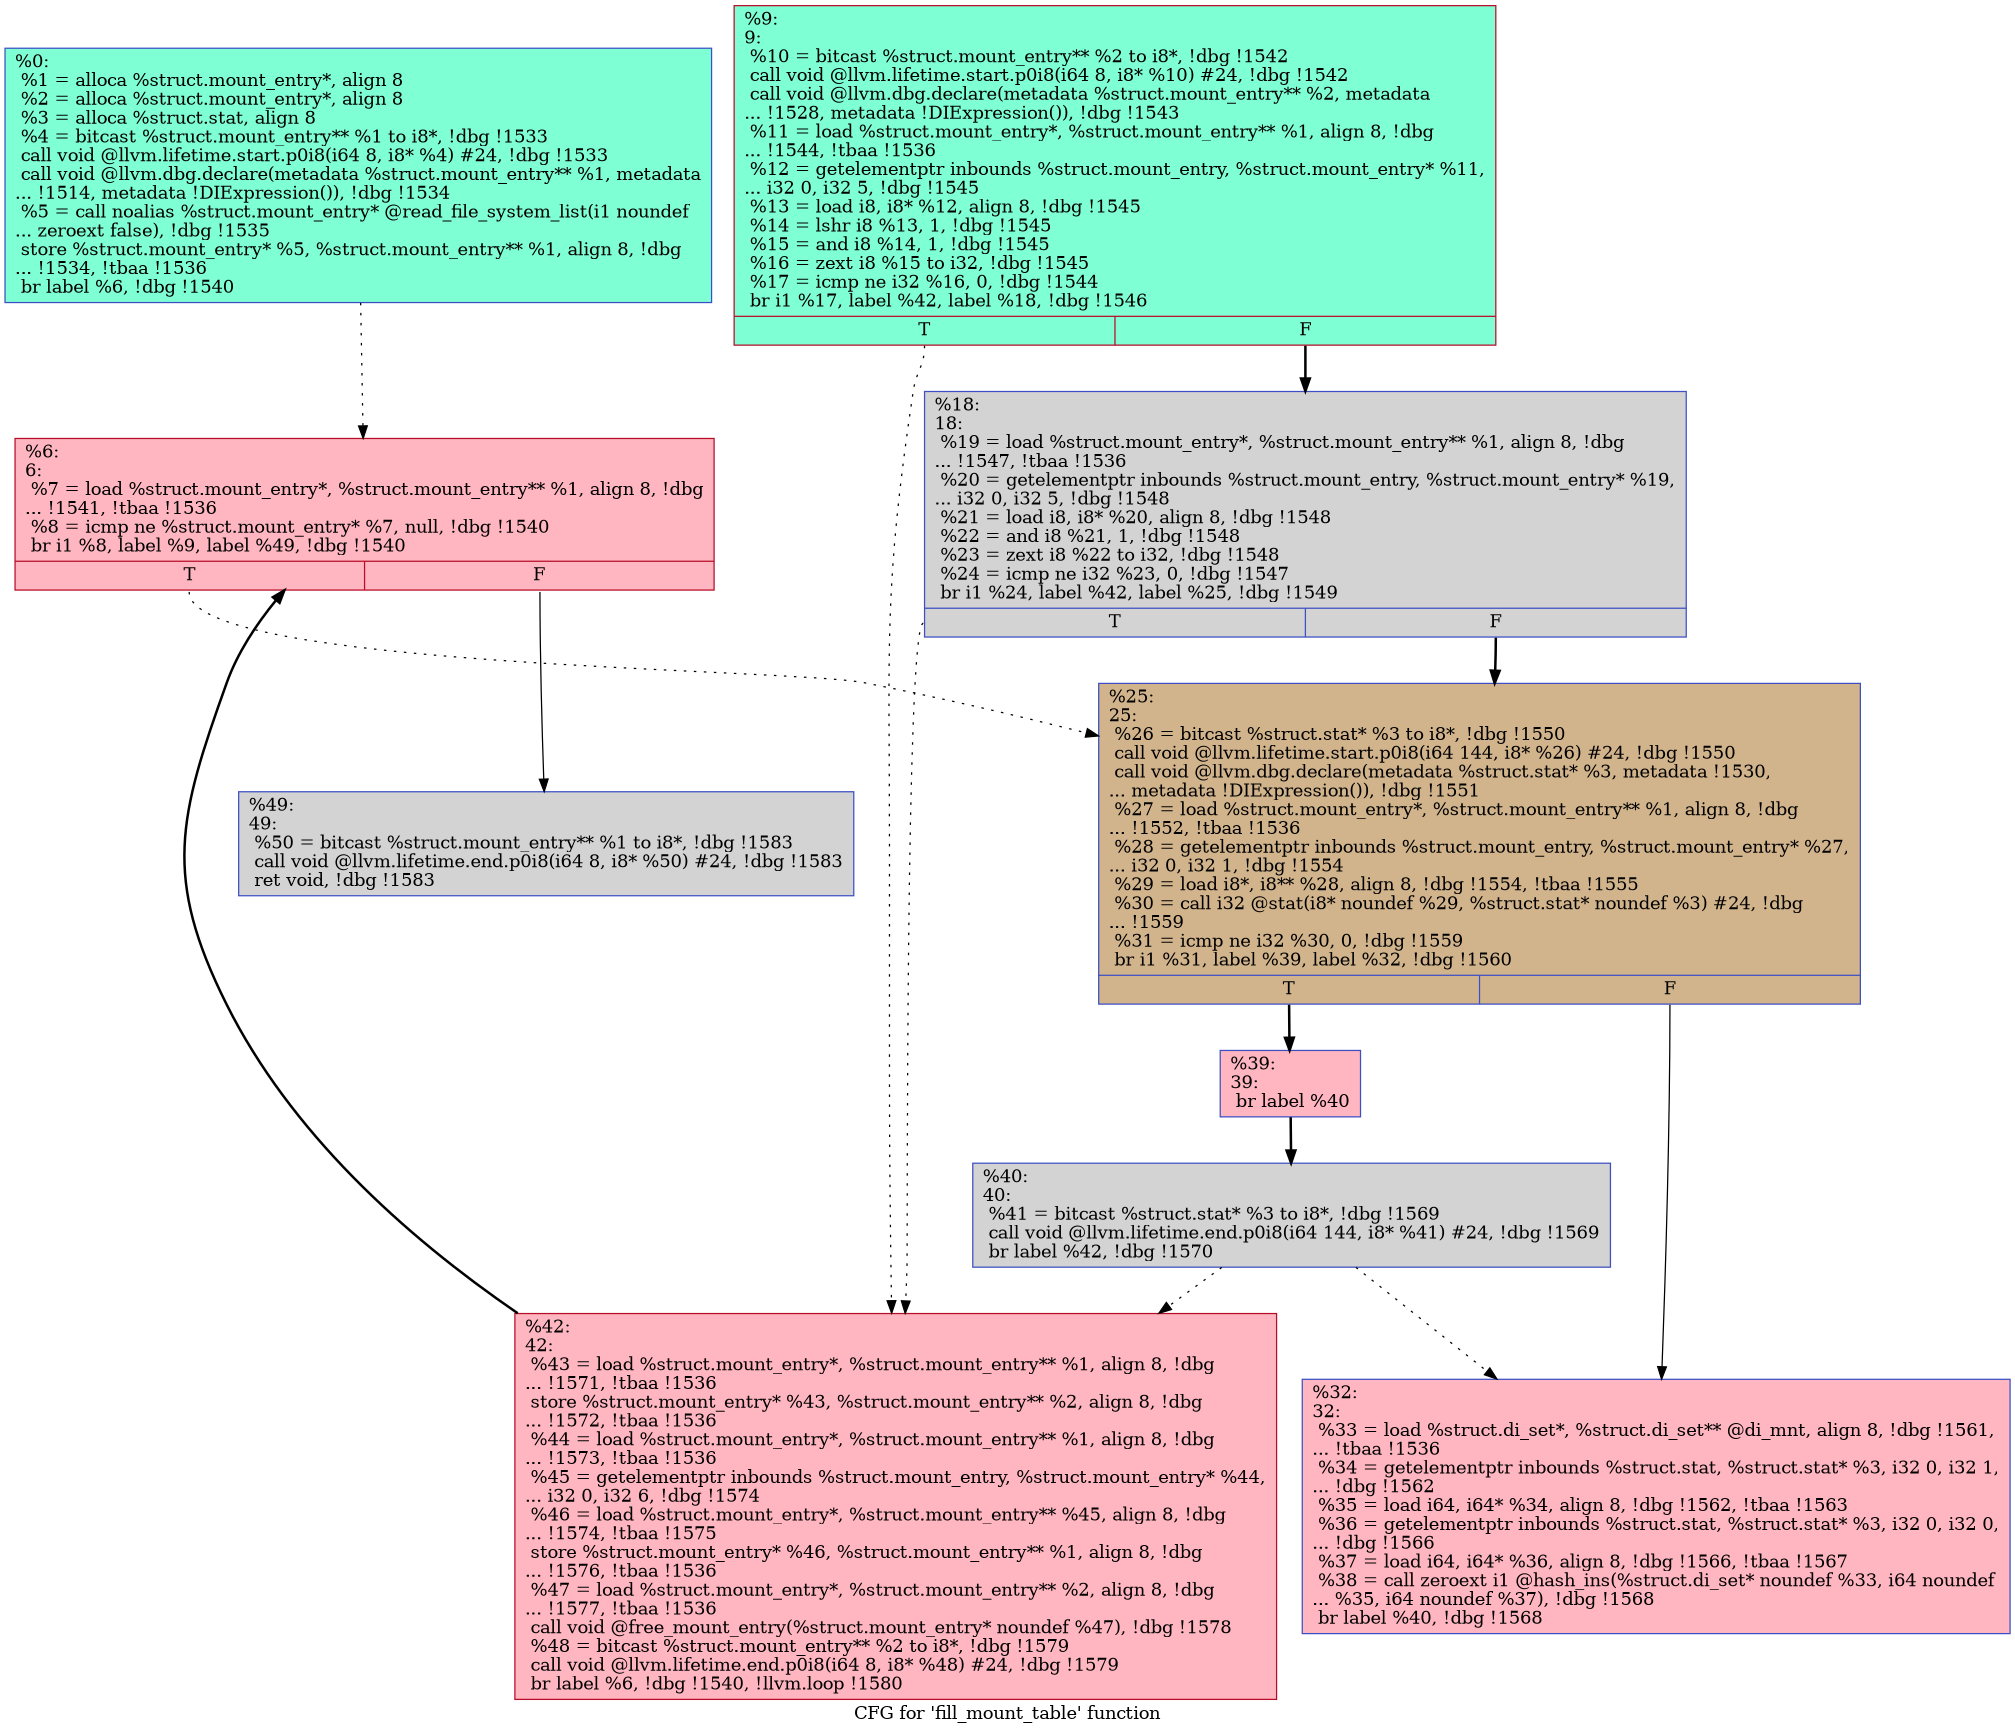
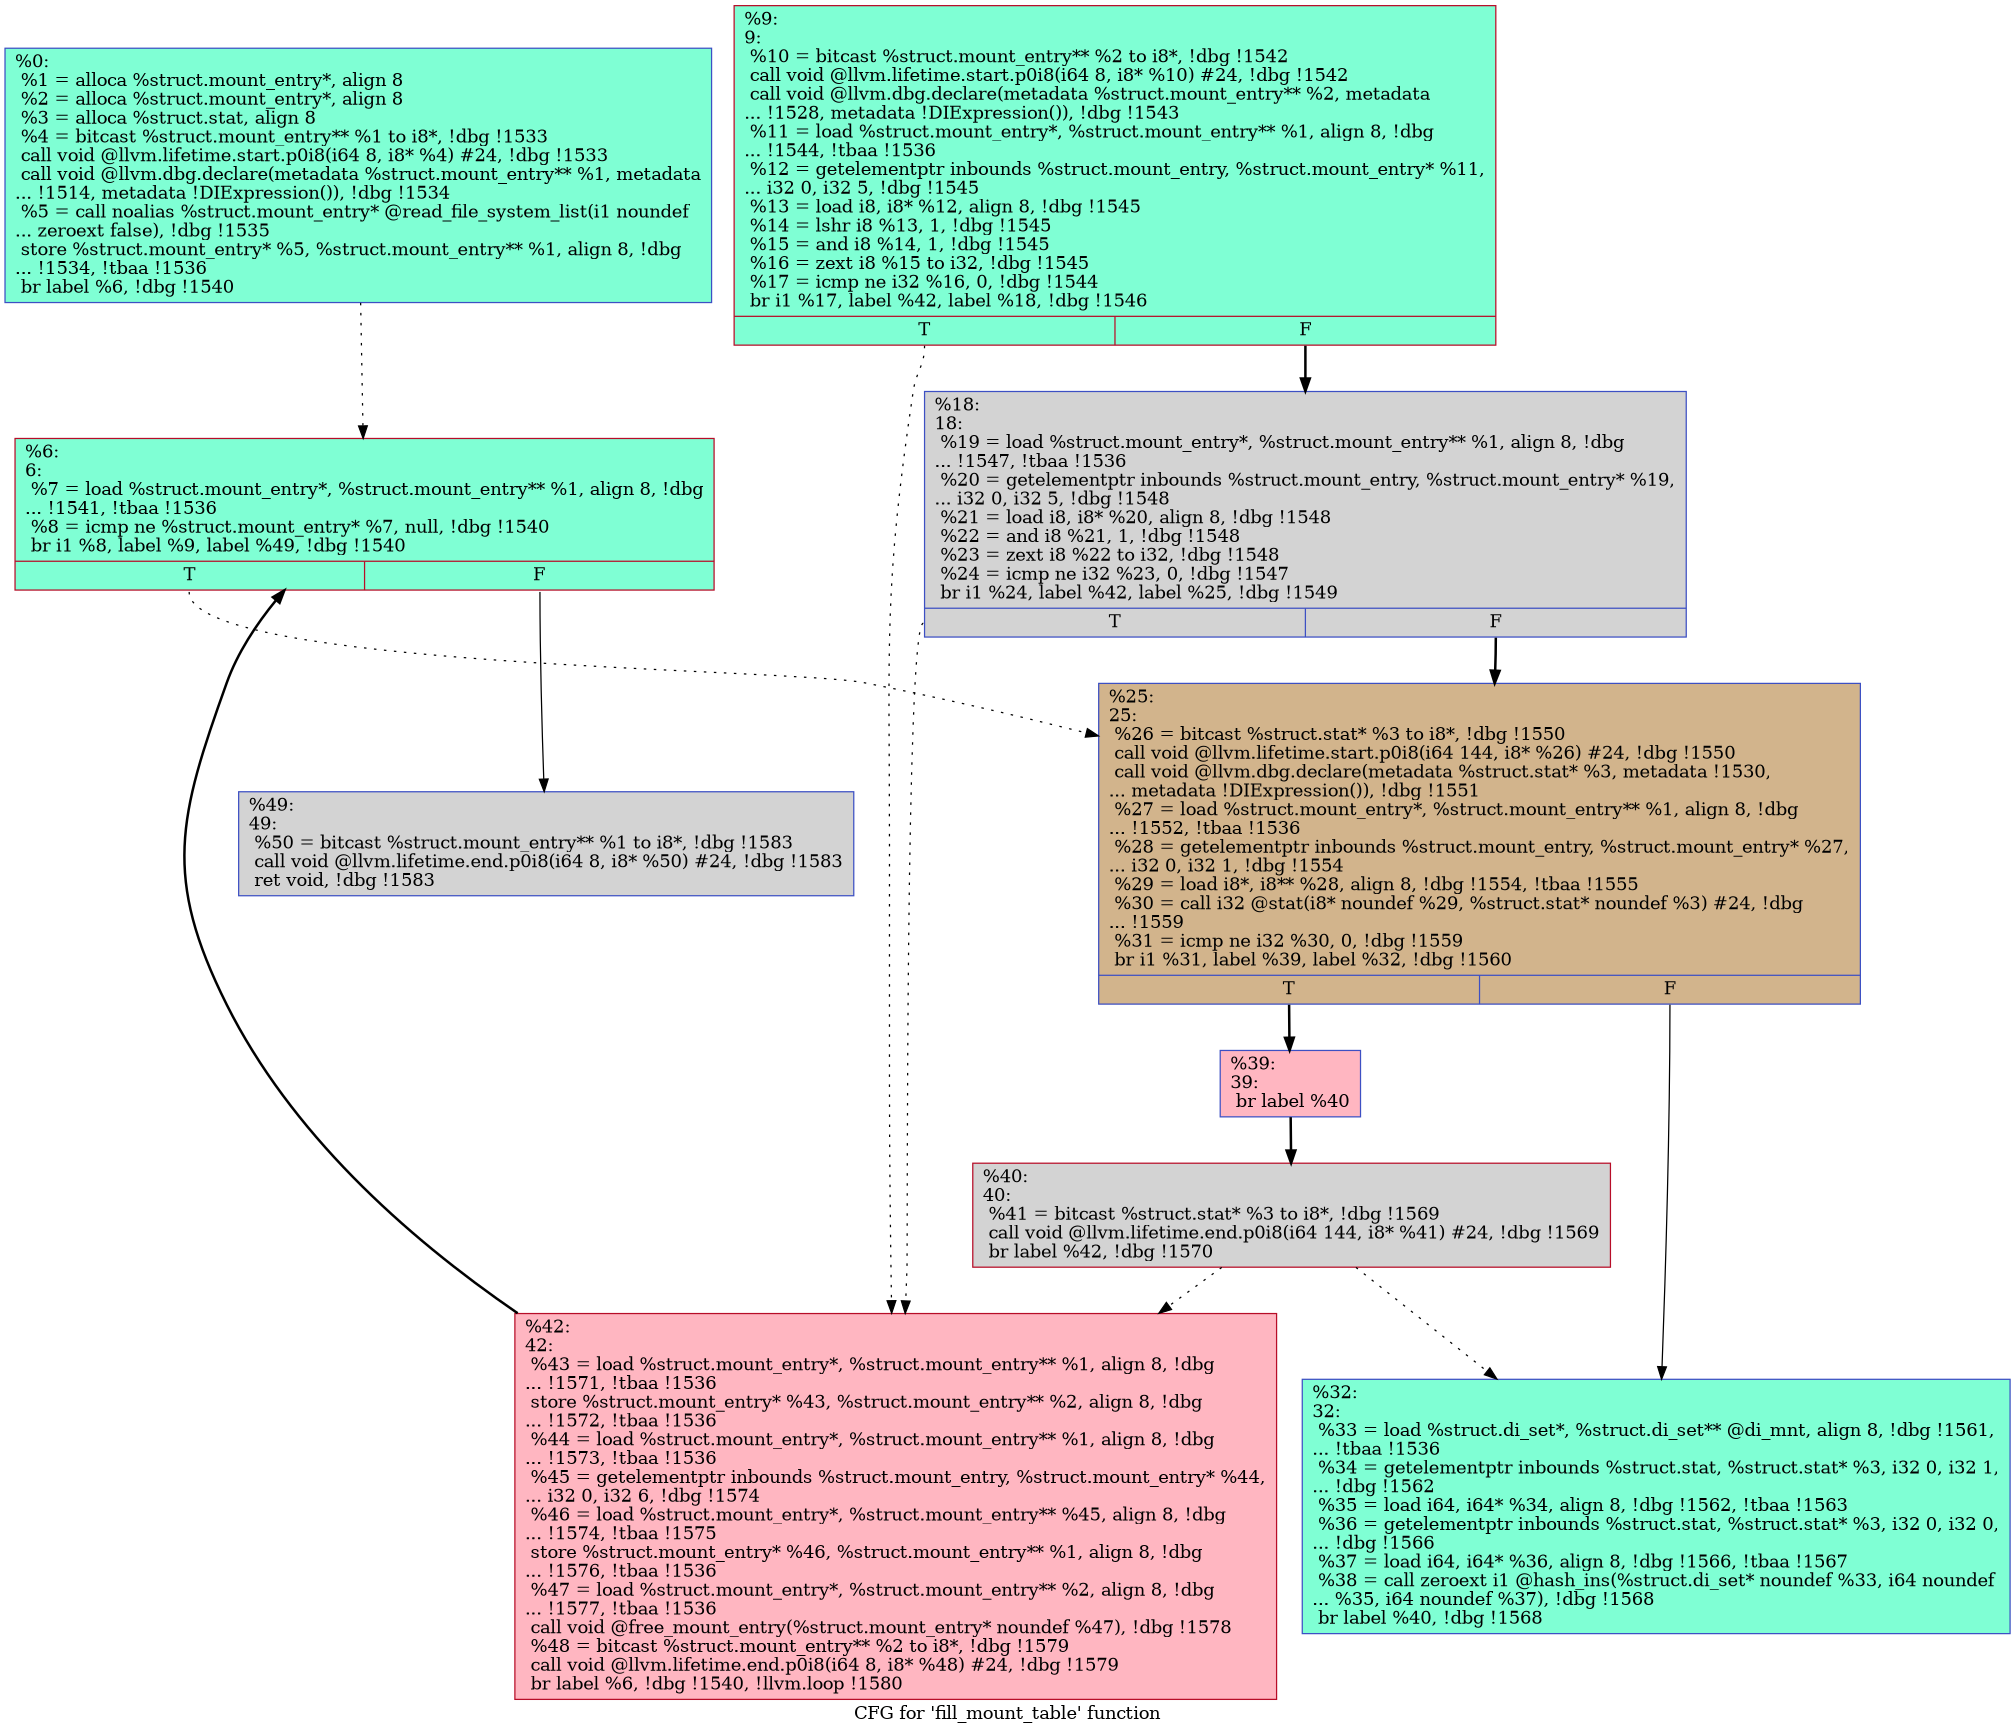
(365, 514) -> (365, 514)
(1292, 1215) -> (1292, 1215)
(1656, 1506) -> (1656, 1506)
